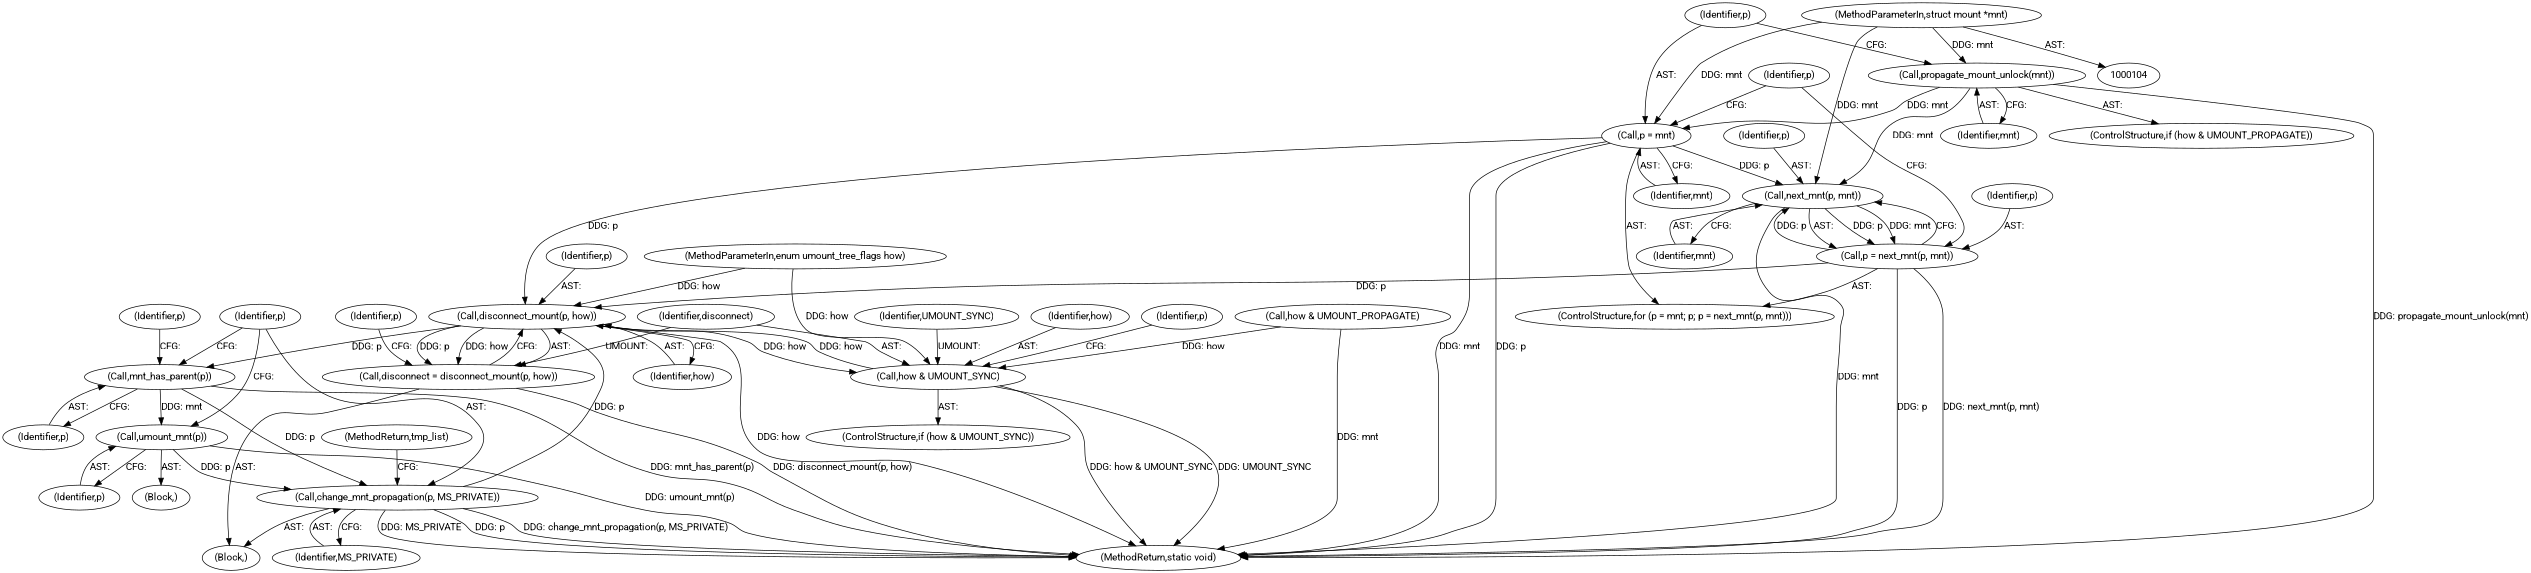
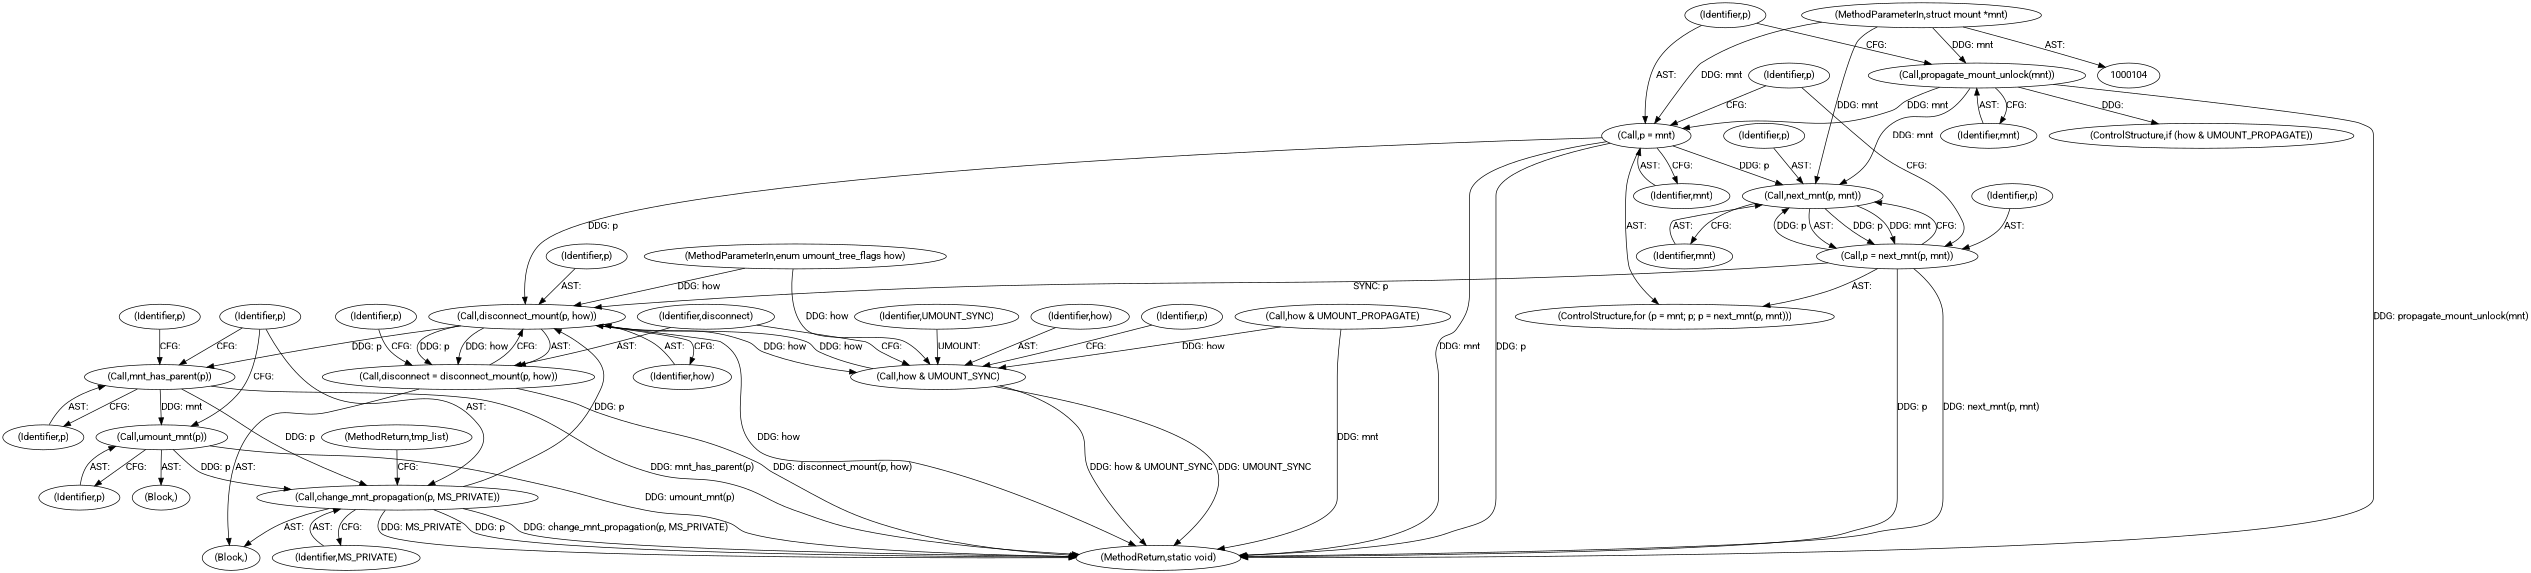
(2114, 106) -> (2114, 106)
(1371, 287) -> (1371, 287)
(628, 347) -> (628, 347)
(893, 347) -> (893, 347)
(938, 437) -> none
(1727, 524) -> none
